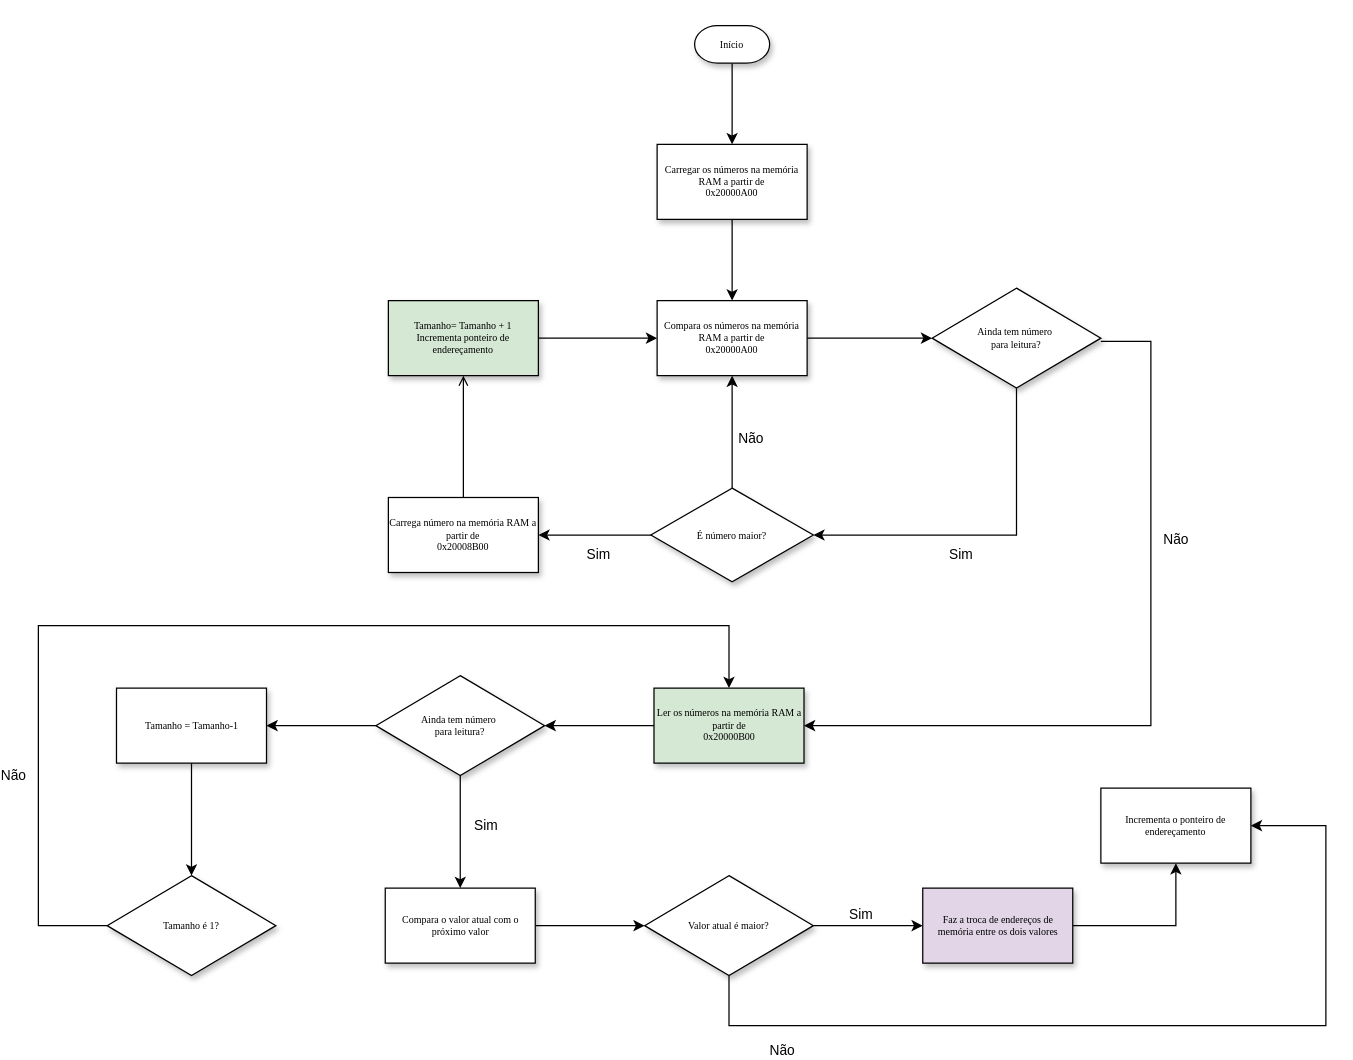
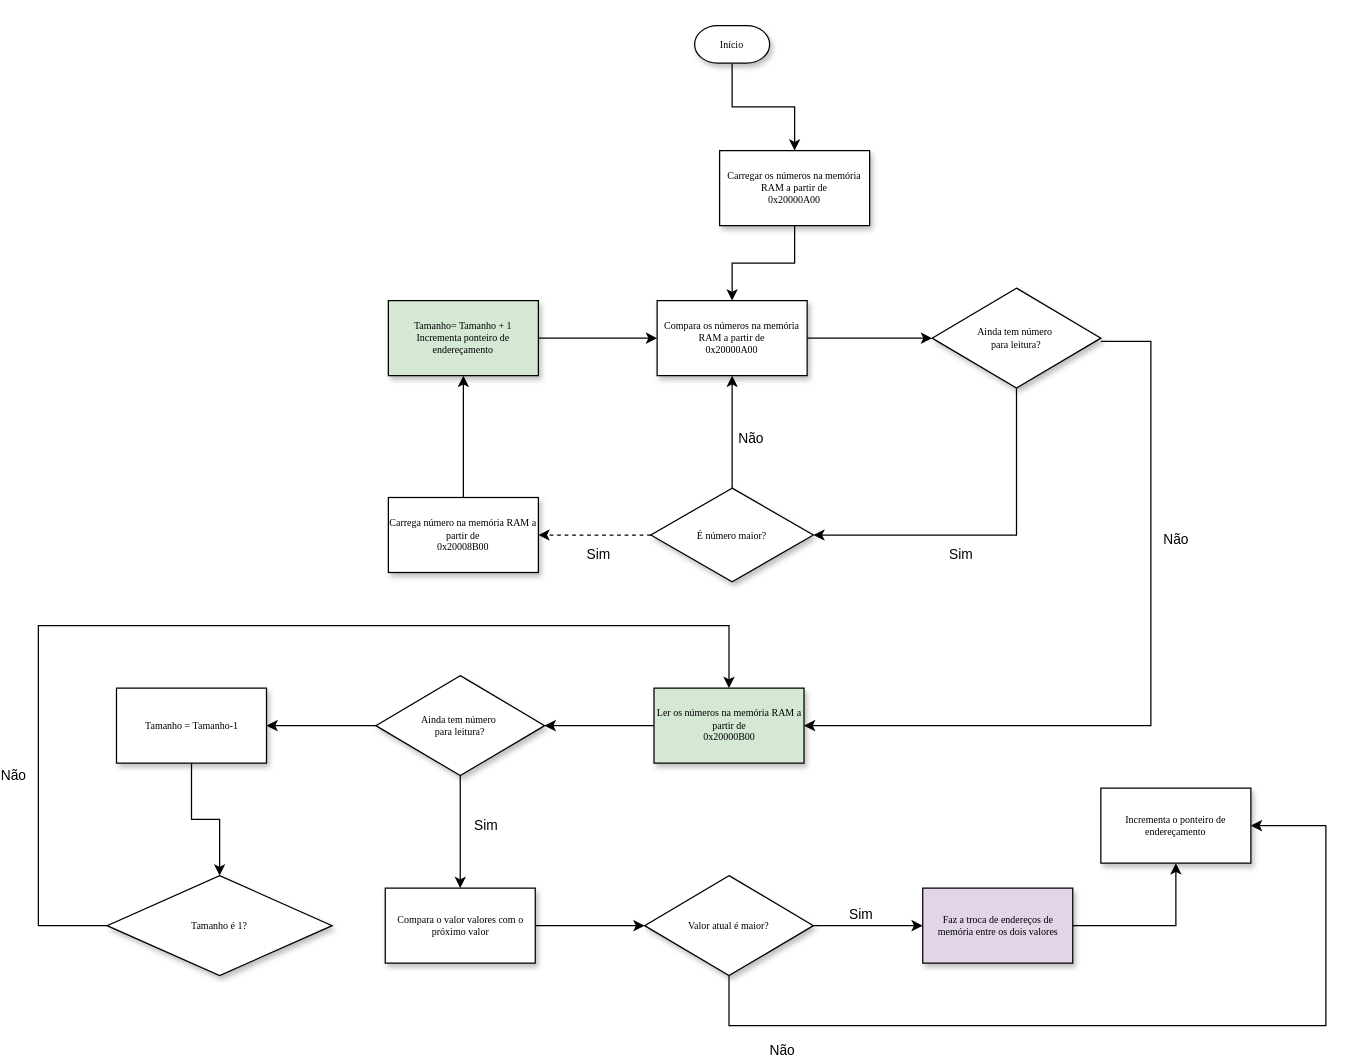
(732, 182) -> (794, 188)
(463, 383) -> (463, 385)
(597, 535) -> (597, 535)
(191, 926) -> (219, 926)
(461, 926) -> (461, 926)
